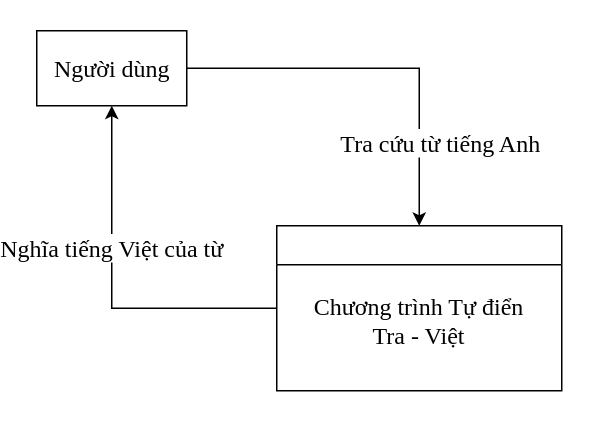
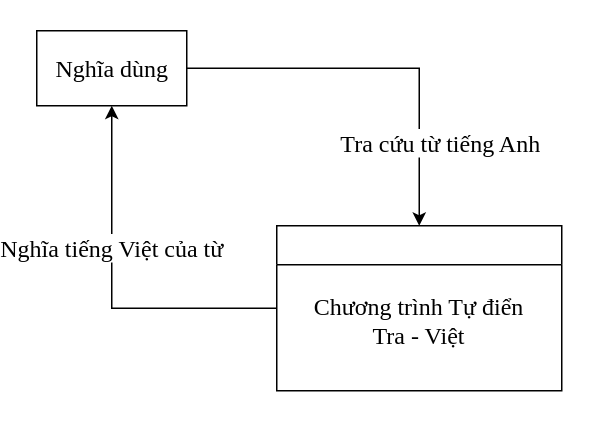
(113, 68) -> (113, 68)
